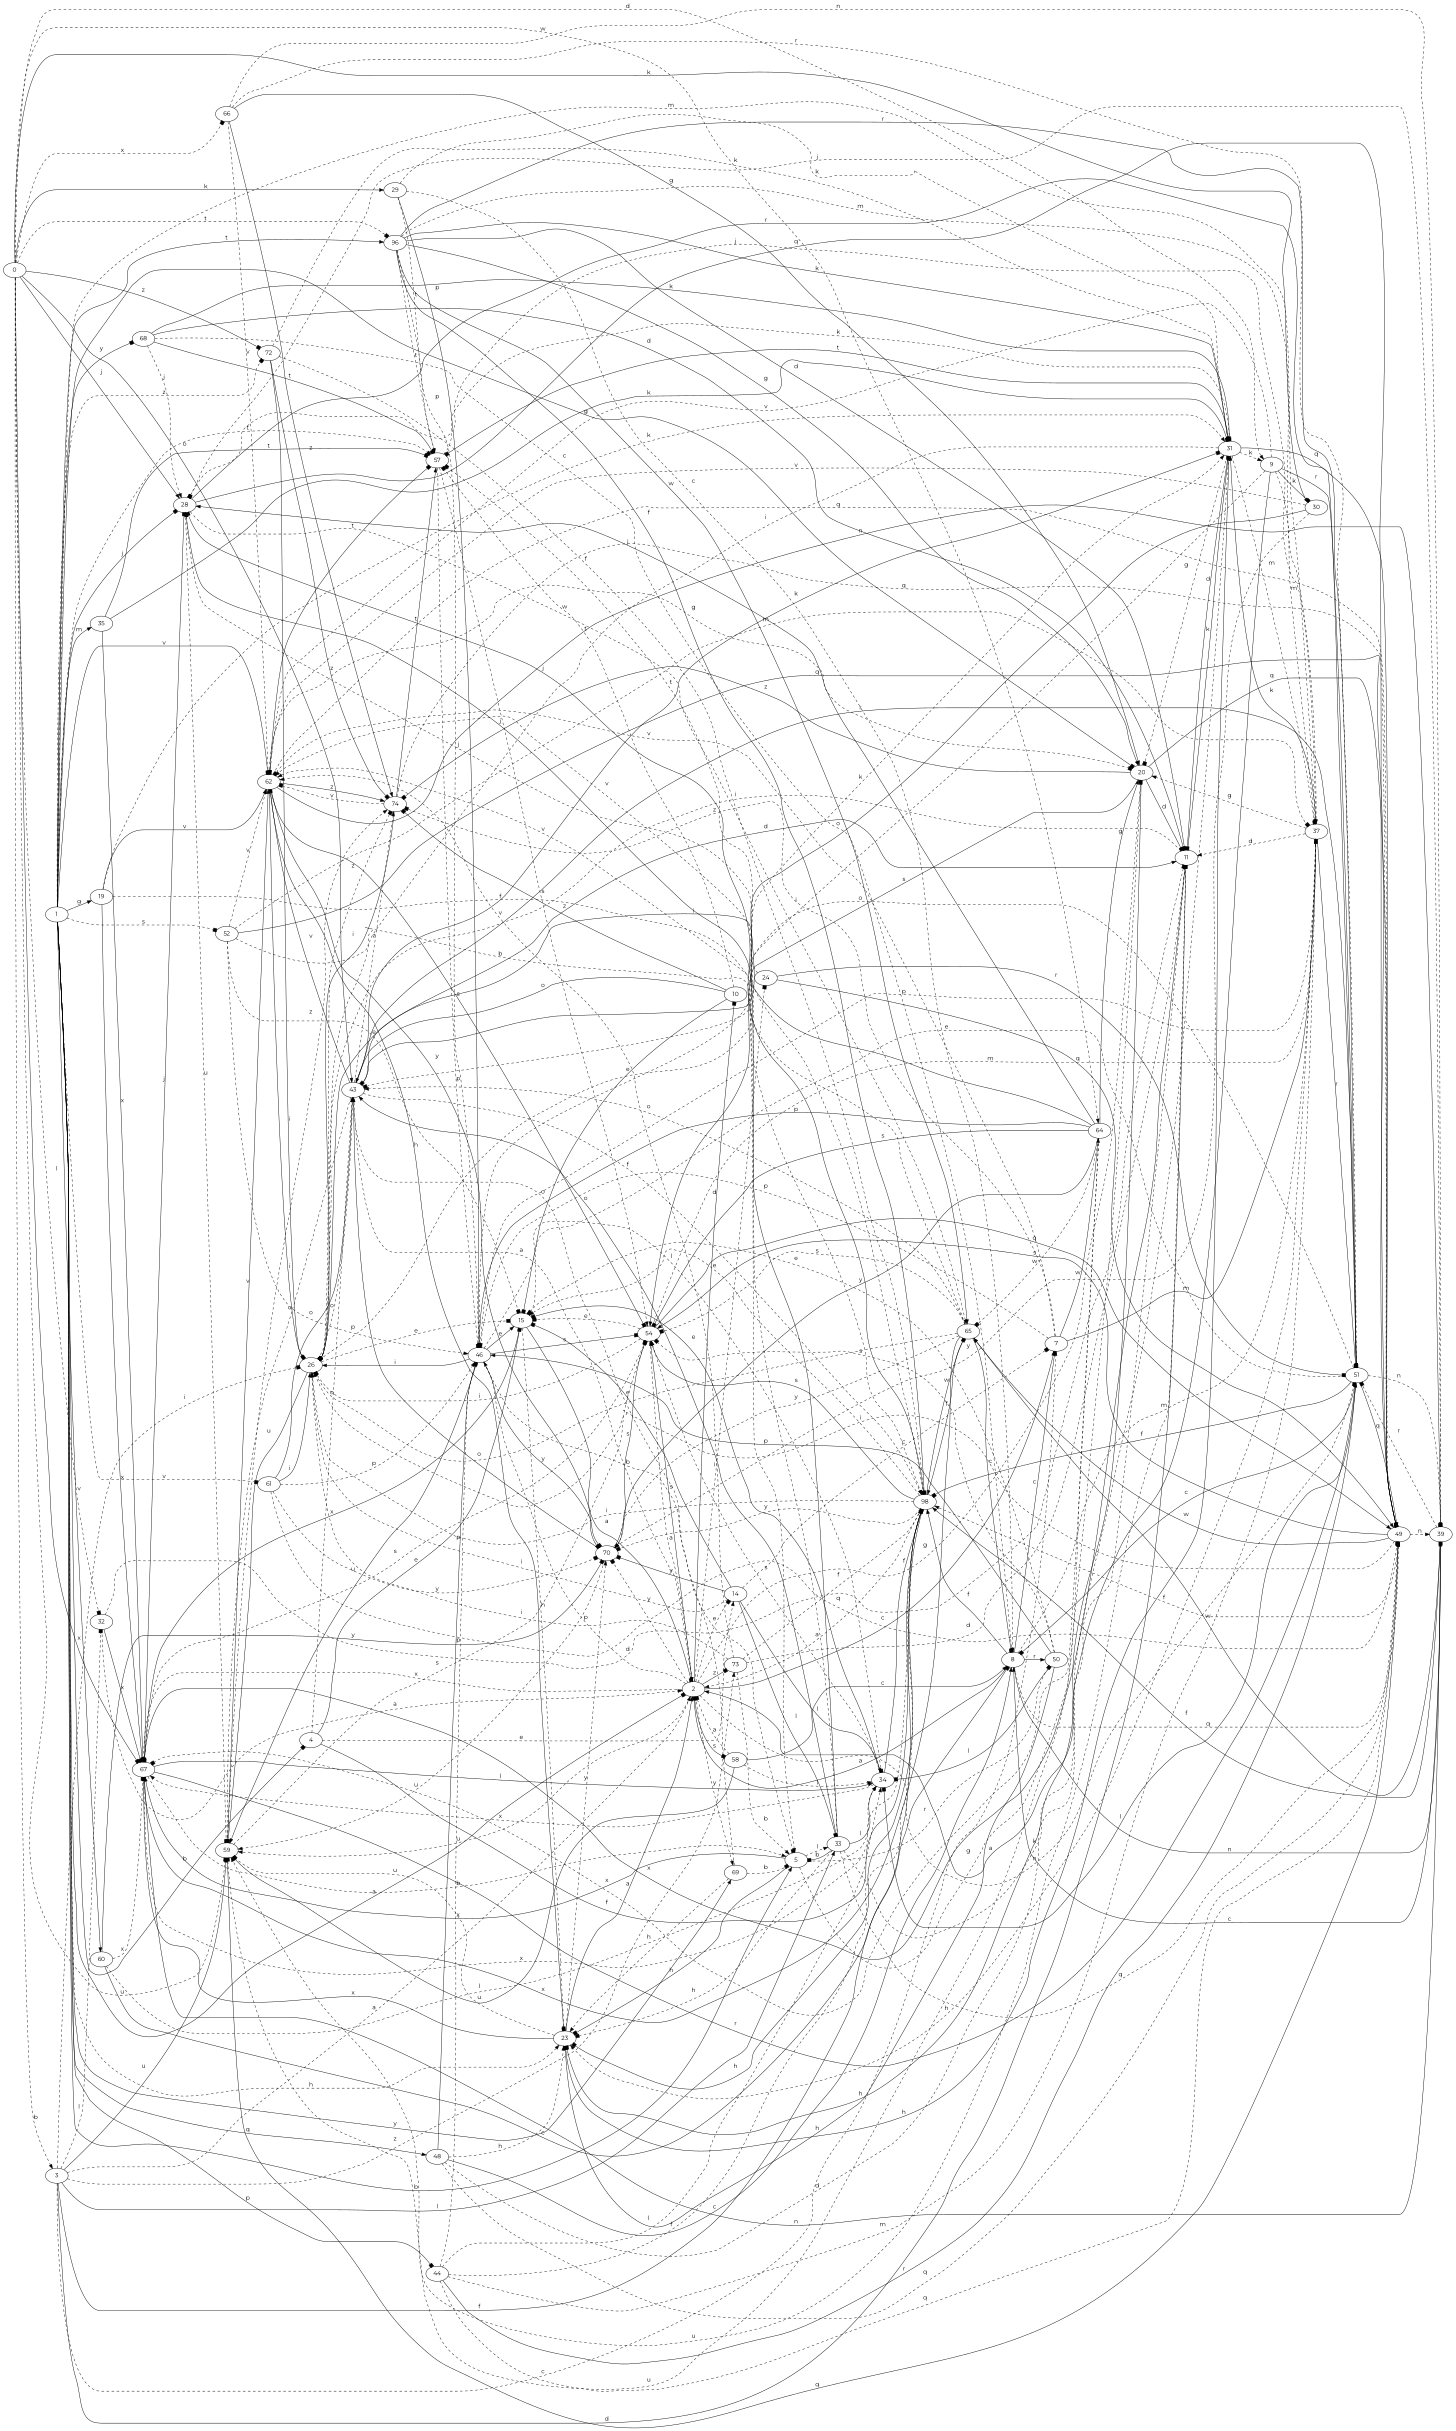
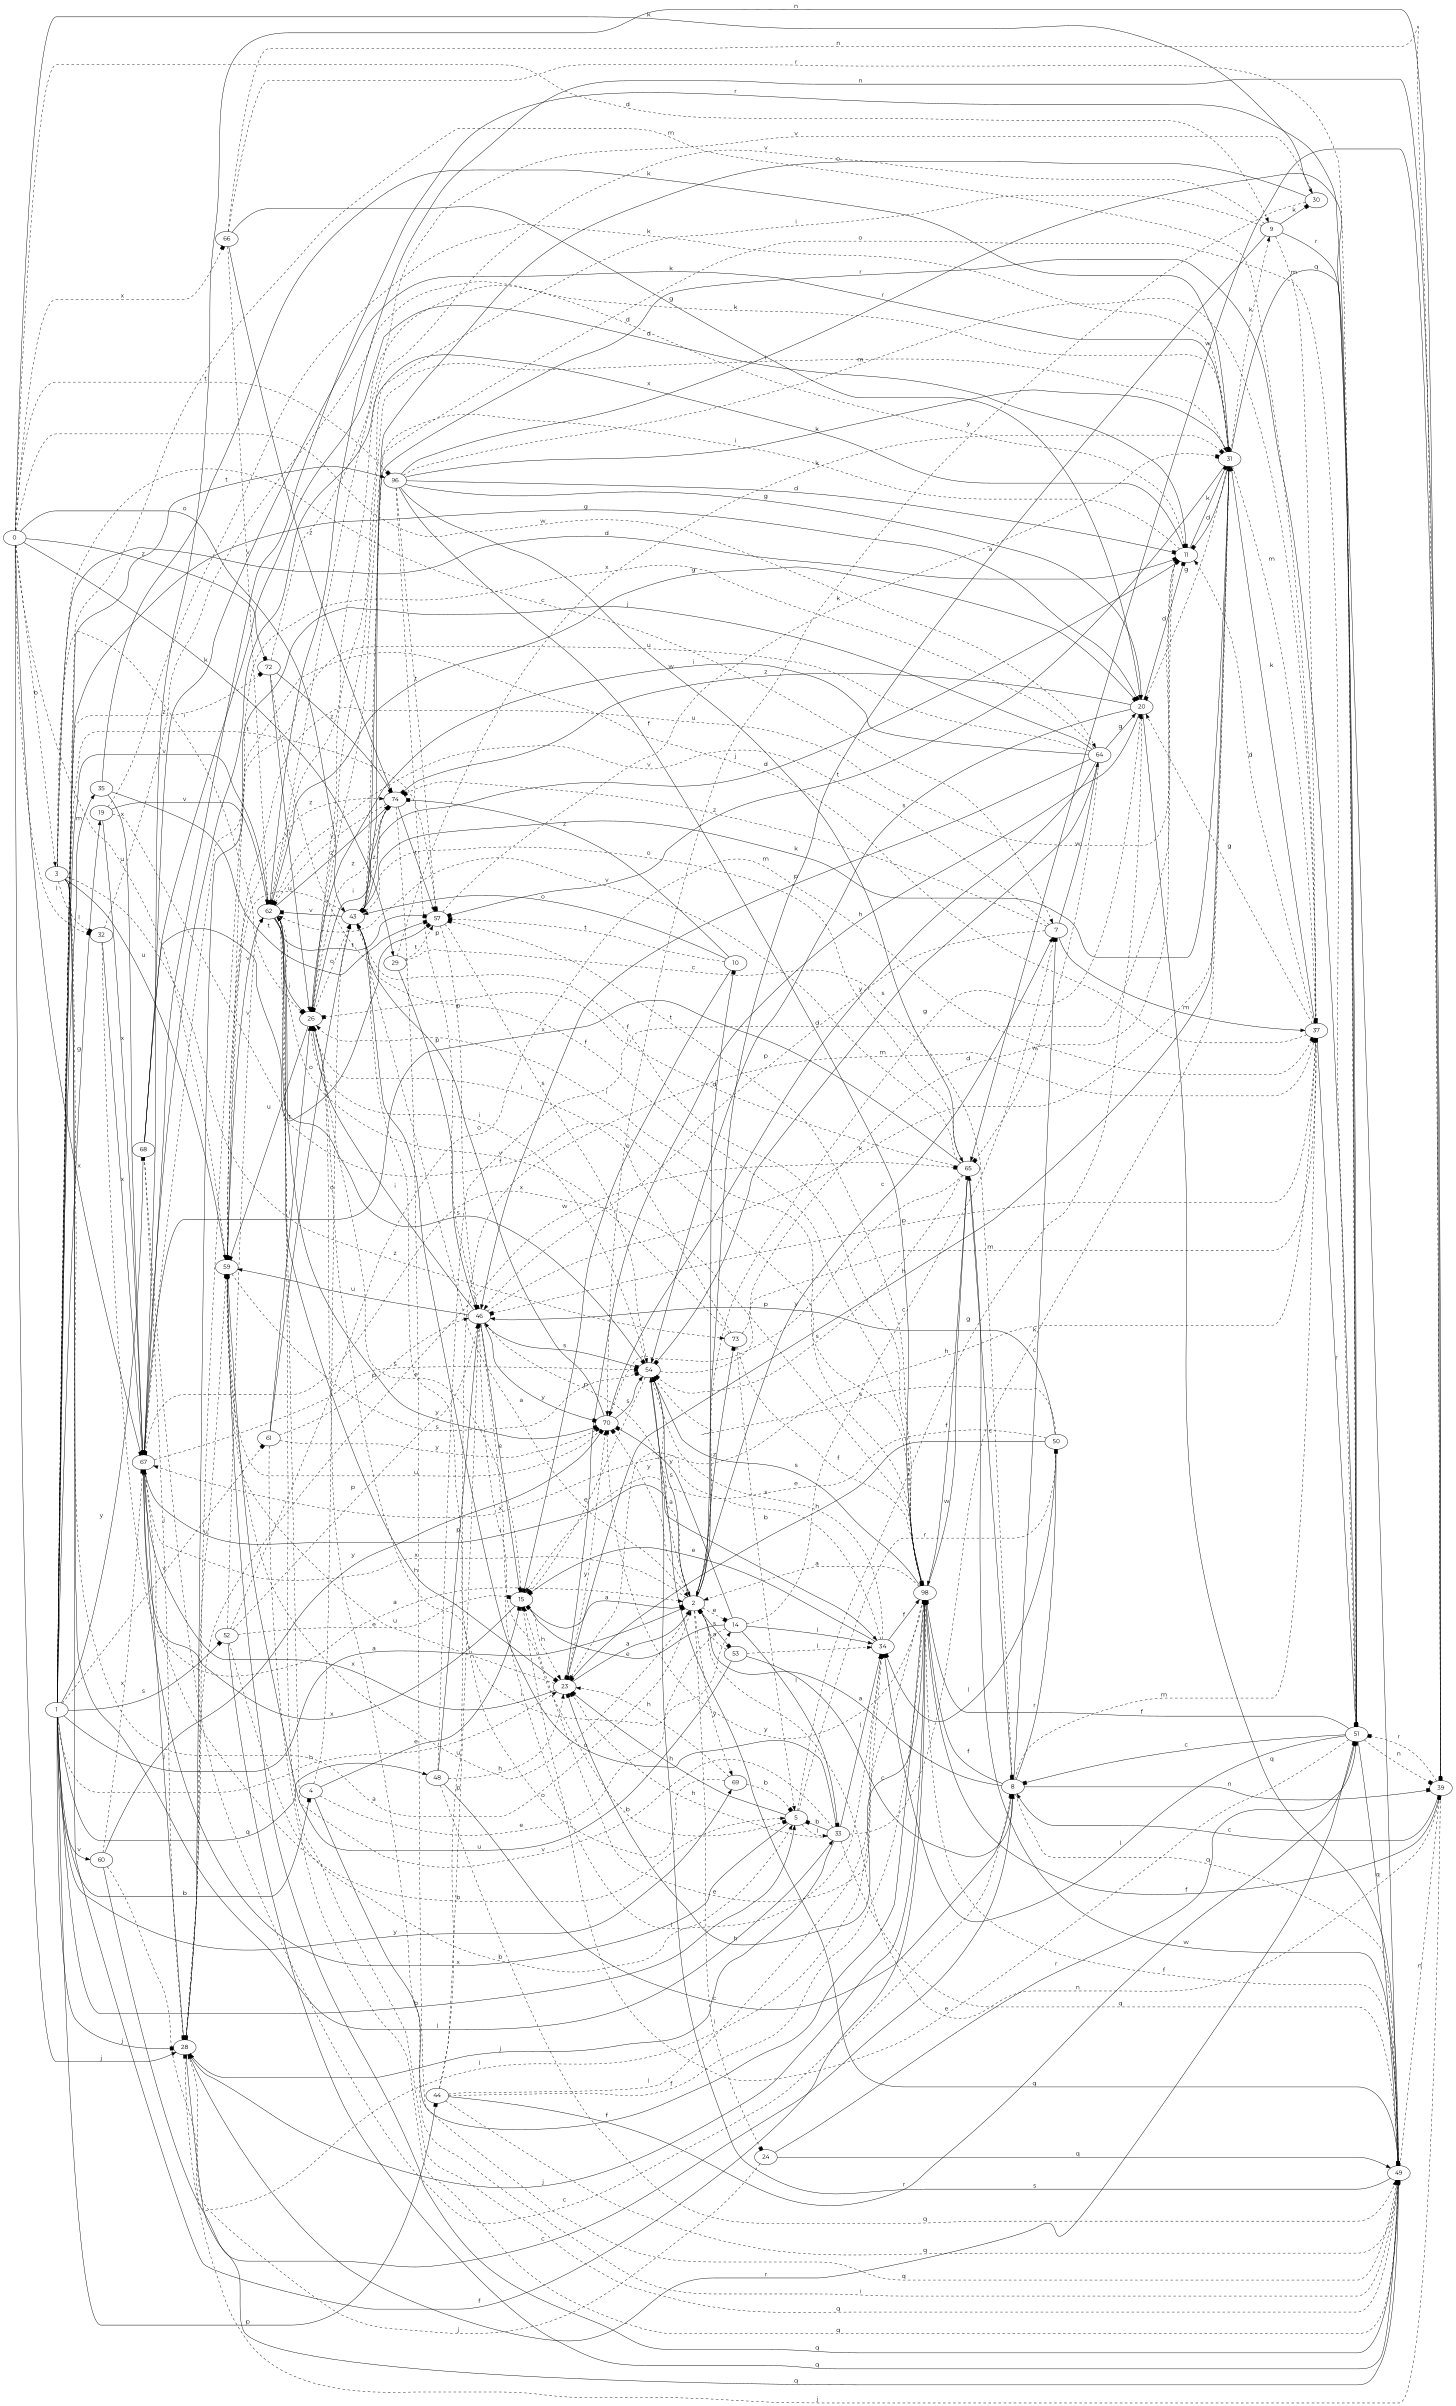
(675, 606) -> (643, 587)
(723, 788) -> (368, 1415)
(139, 925) -> (151, 1696)
(30, 1255) -> (138, 893)
(736, 1760) -> (736, 1654)
(1066, 1832) -> (984, 2011)
